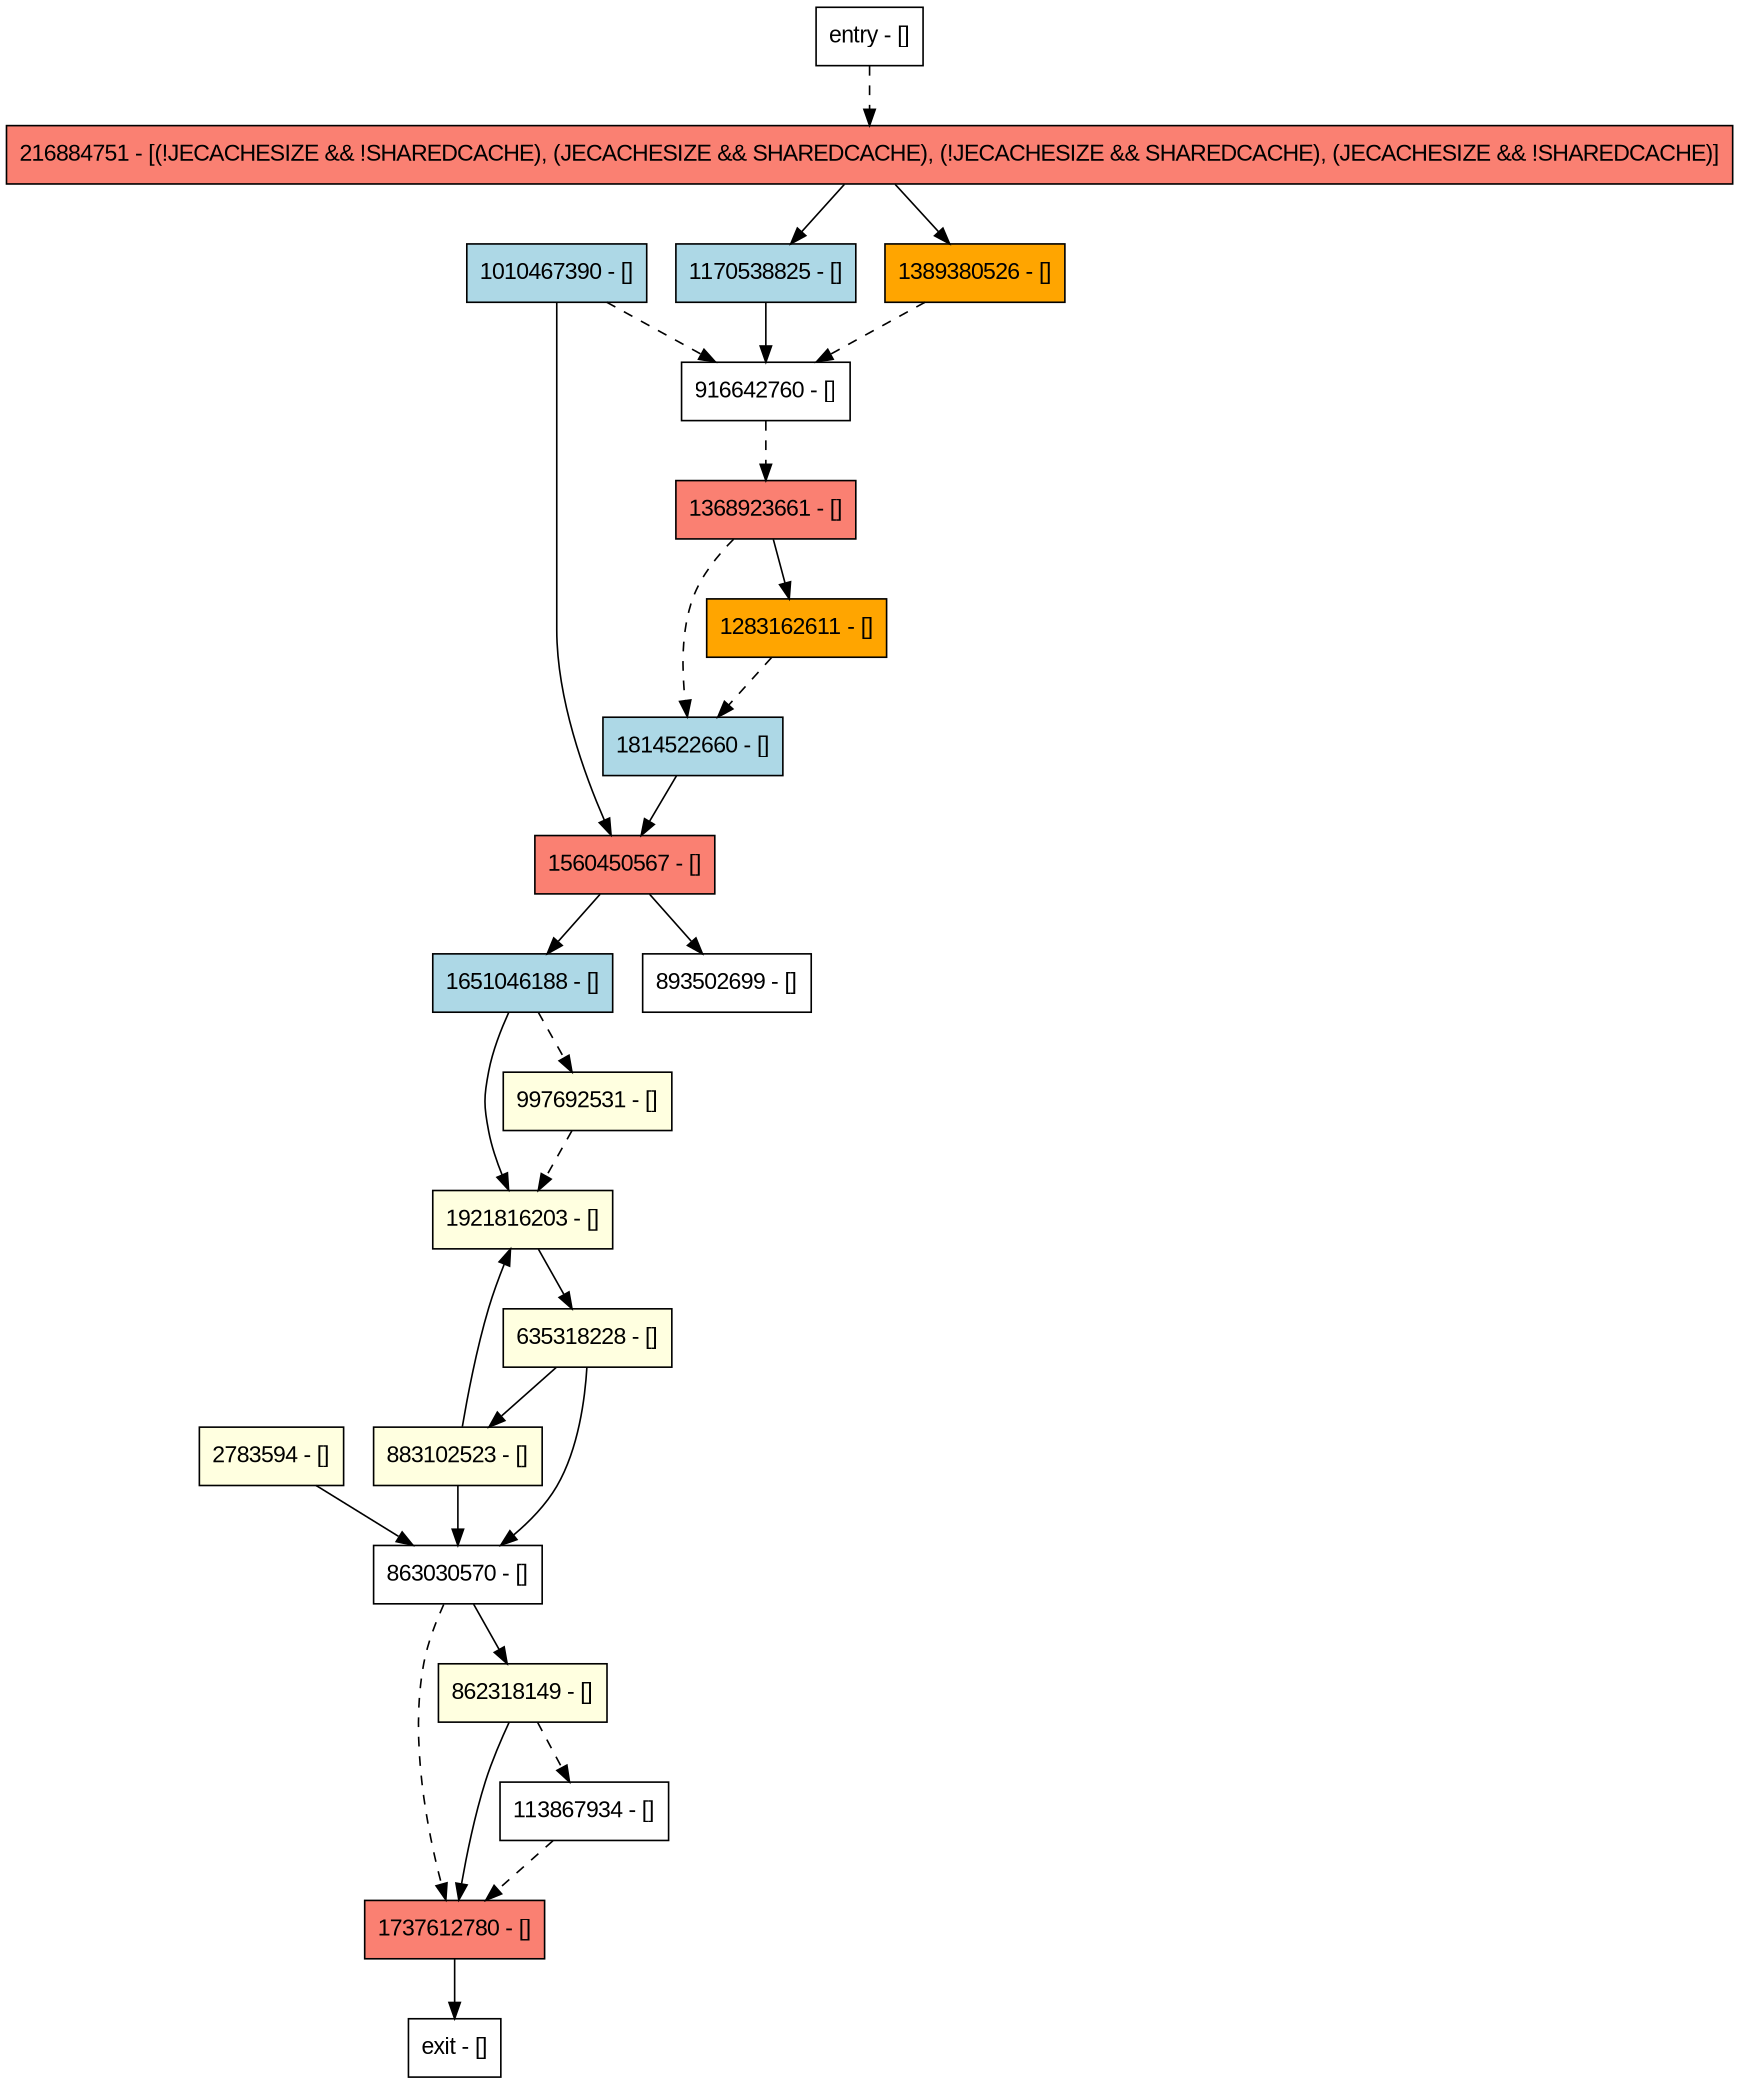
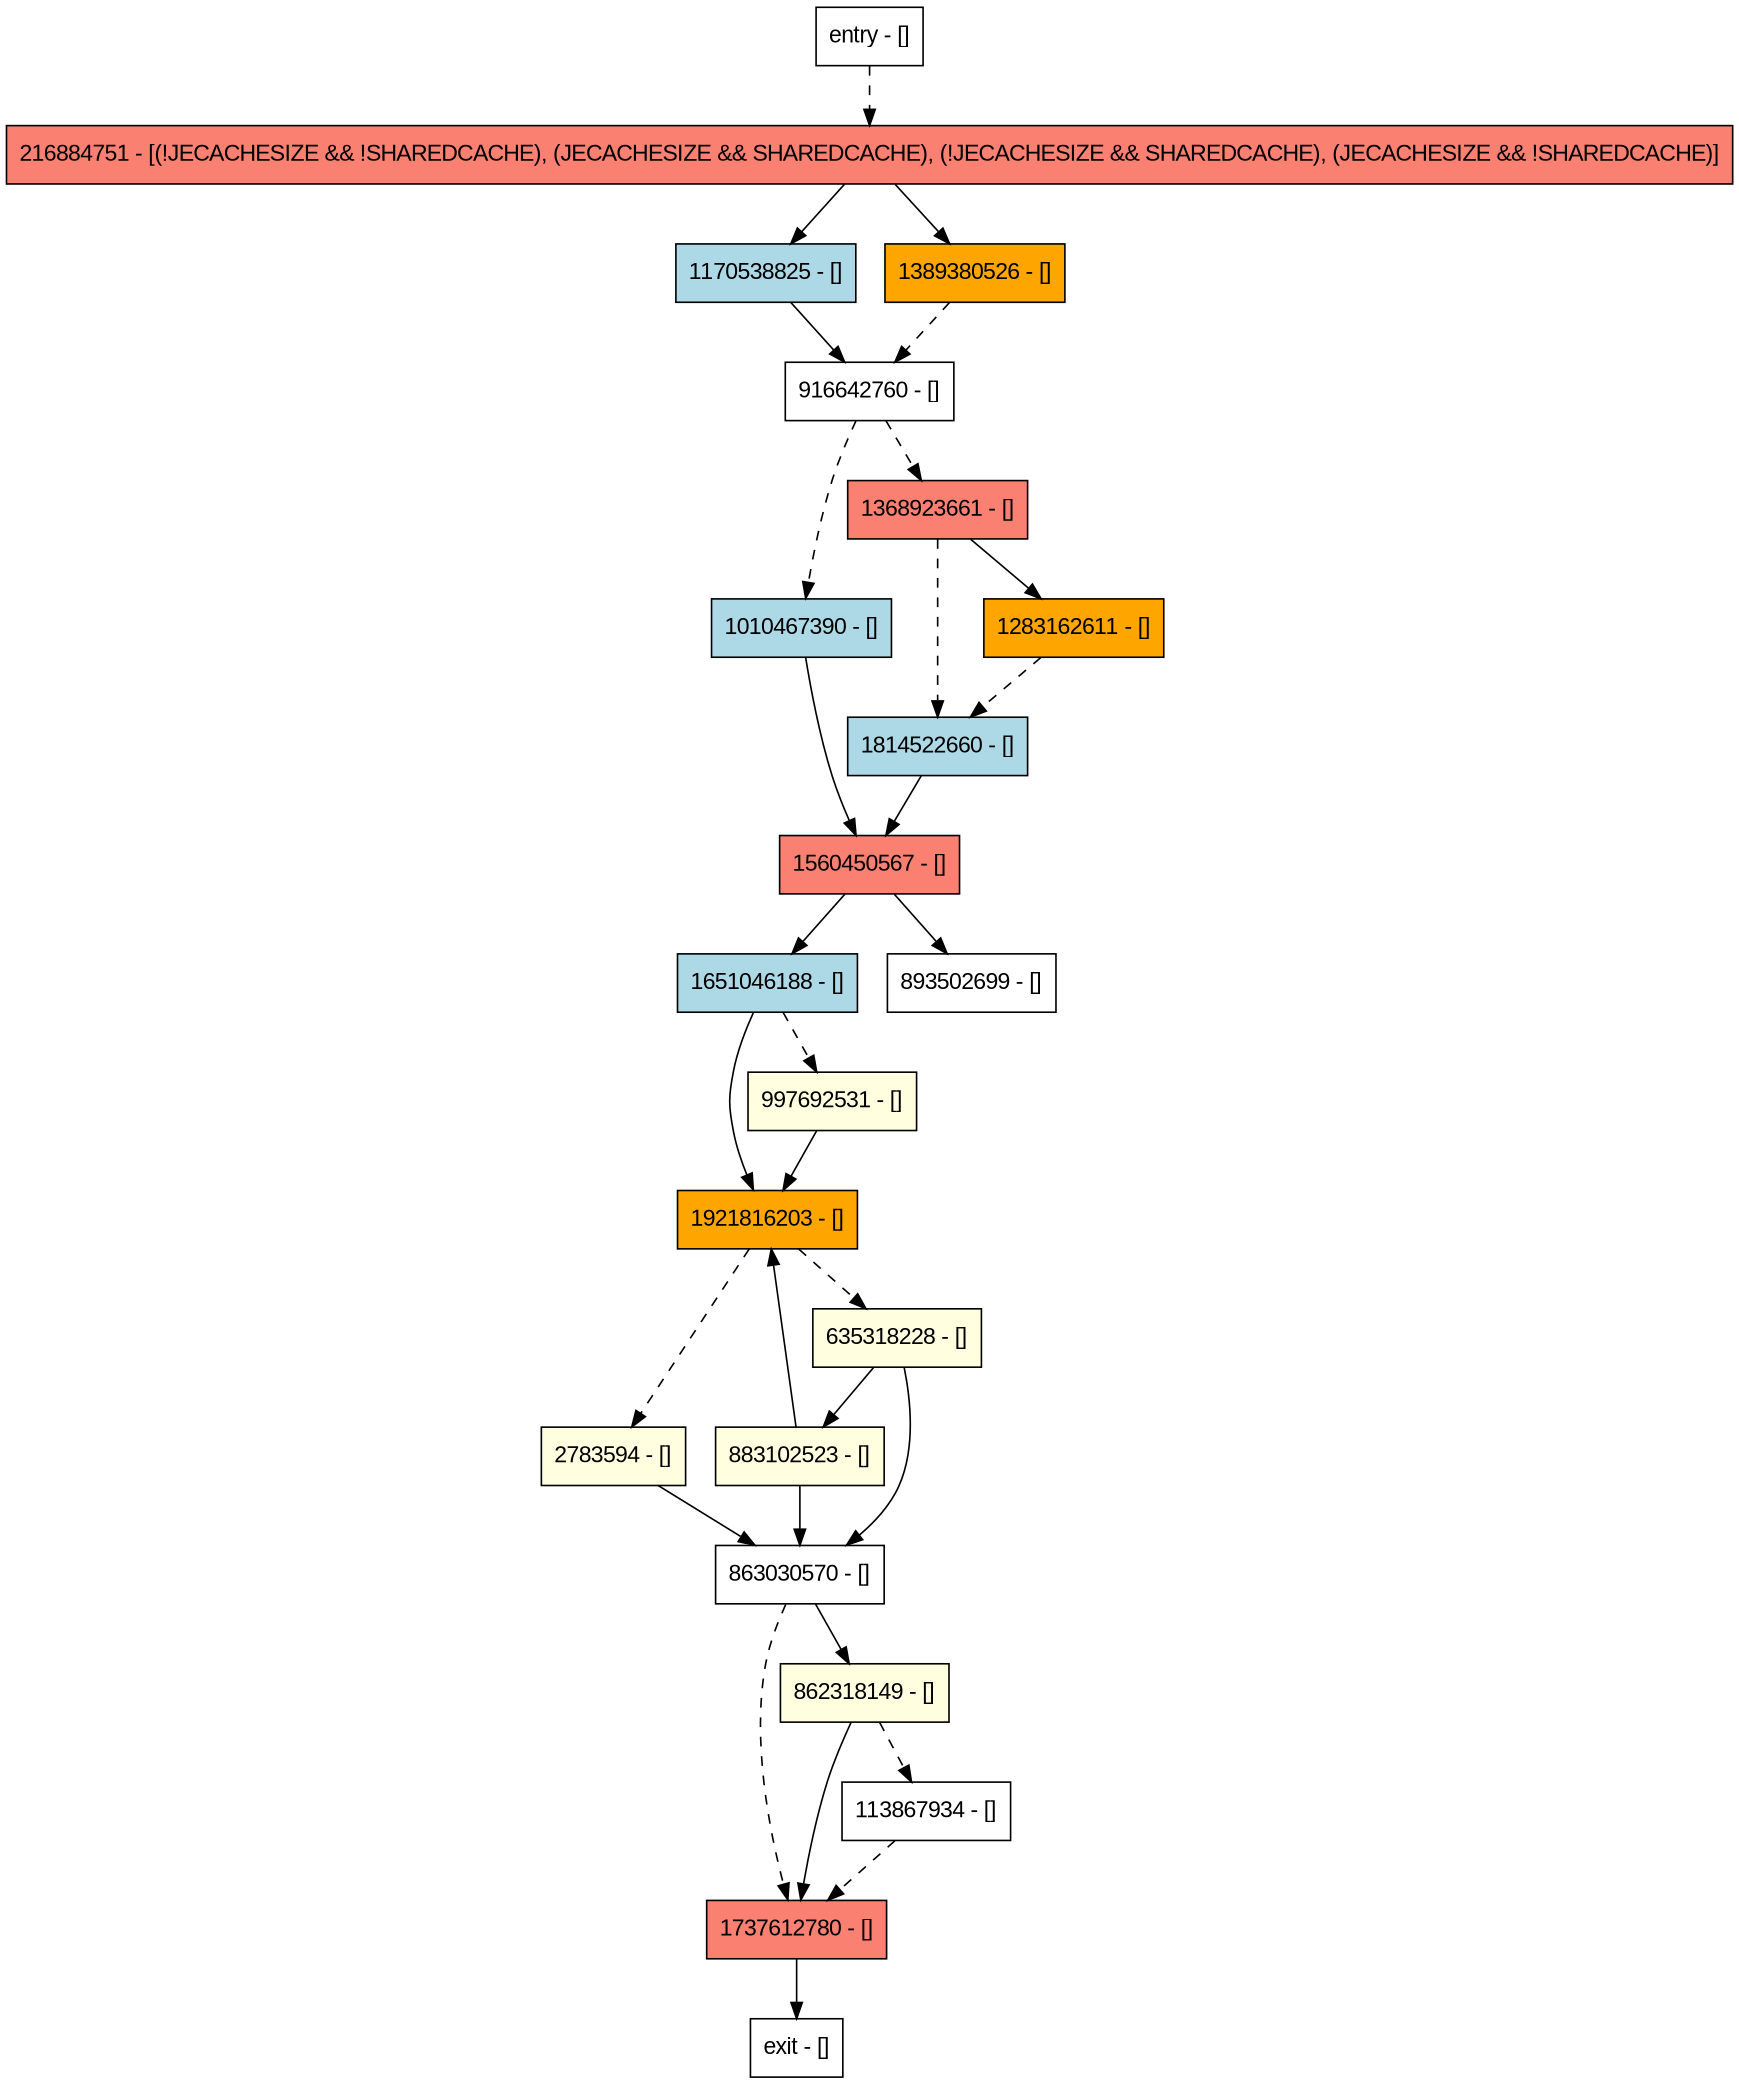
(654, 328) -> (826, 500)
(559, 1153) -> (804, 1153)
(523, 1220) -> (767, 1220)
(551, 1272) -> (826, 1273)
none -> (695, 1331)
